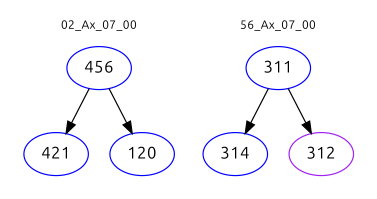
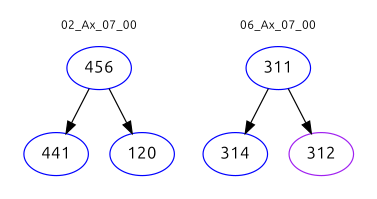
(278, 26) -> (278, 26)
(56, 154) -> (56, 154)
